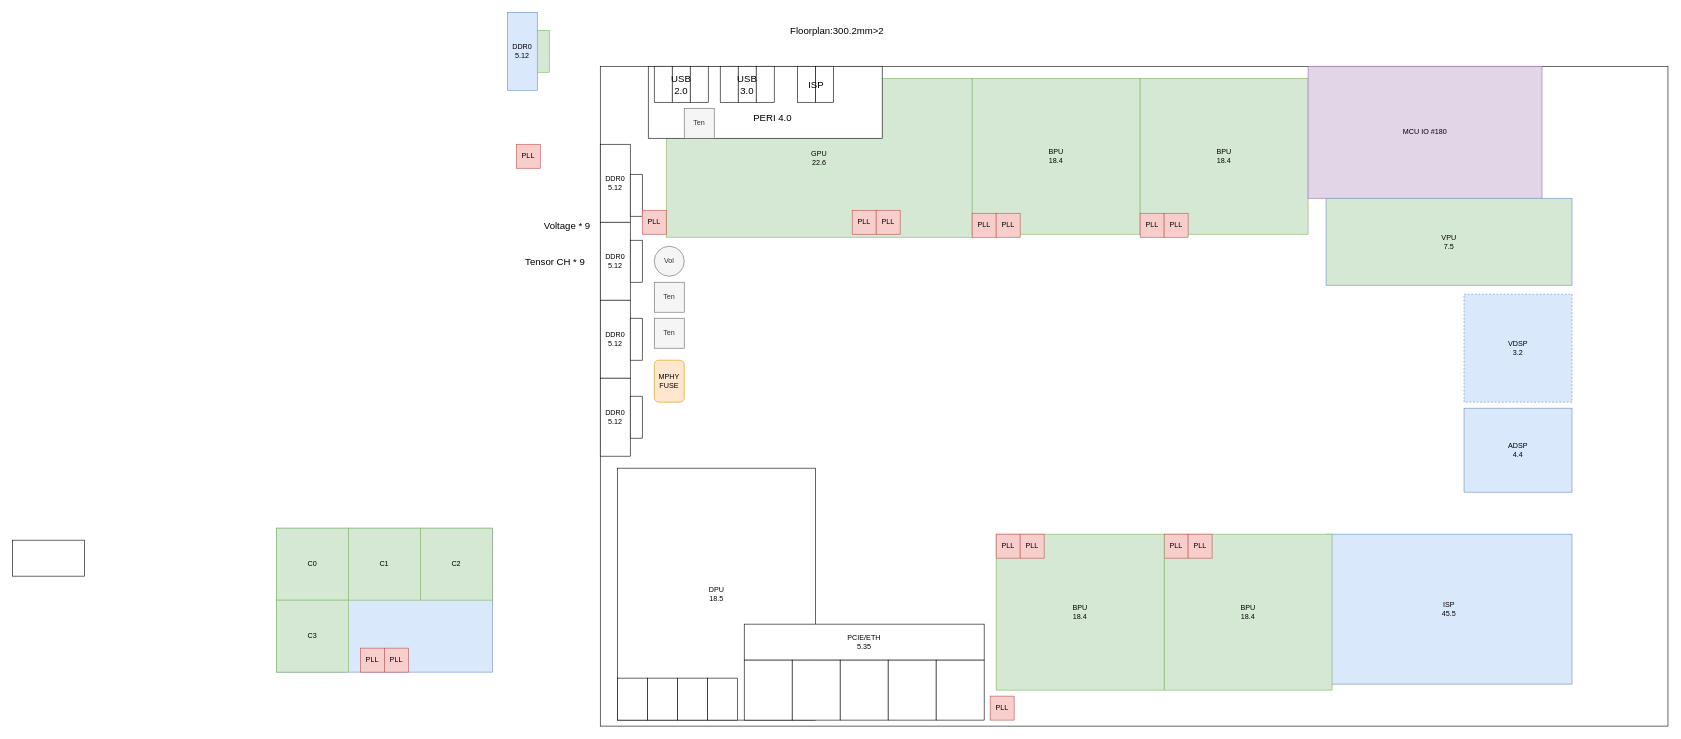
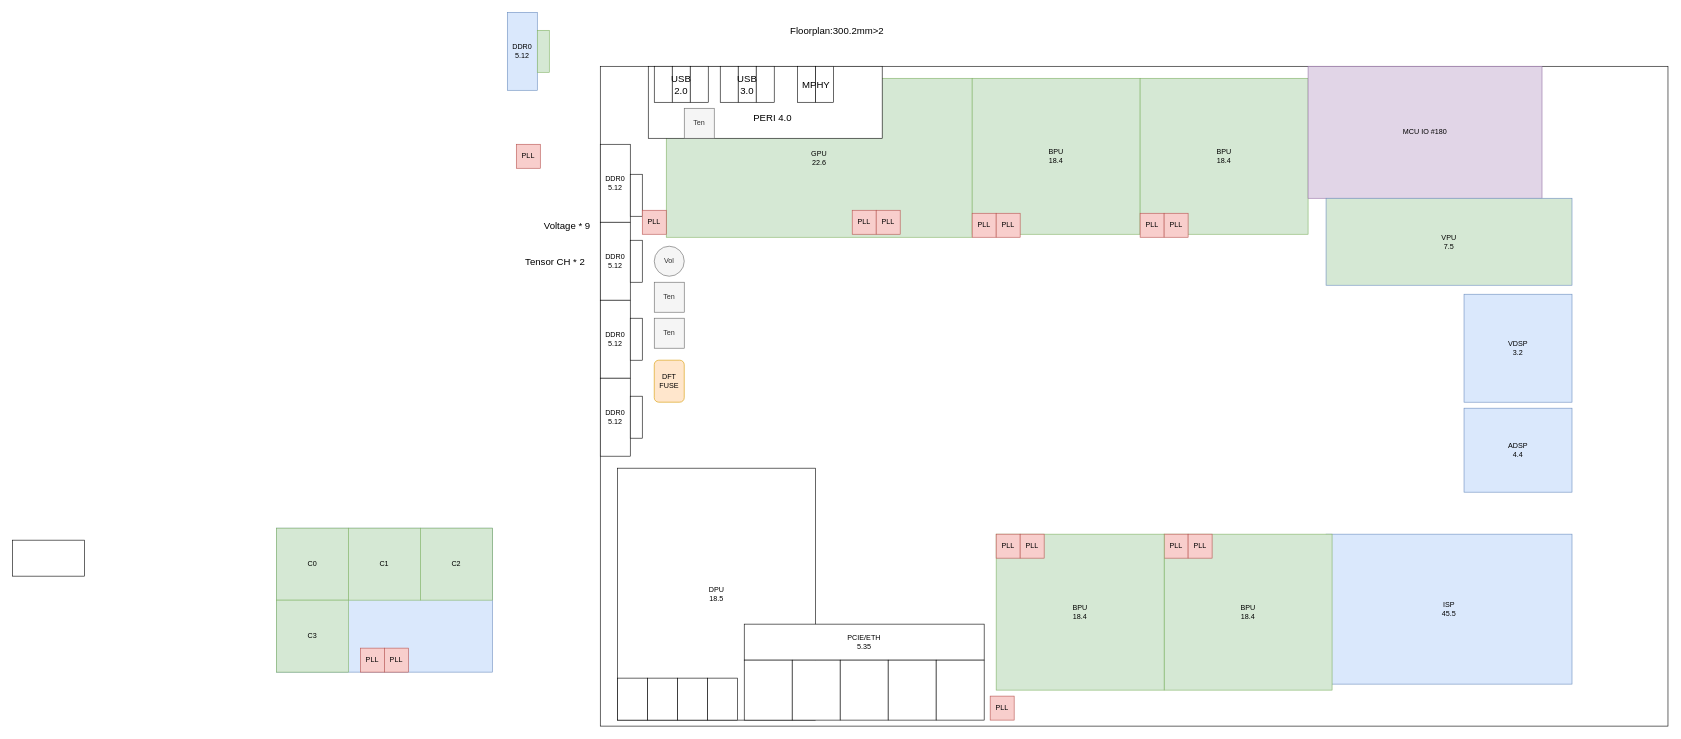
(816, 84) -> (816, 84)
(555, 261) -> (555, 261)
(1518, 348) -> (1518, 348)
(669, 381) -> (669, 381)
